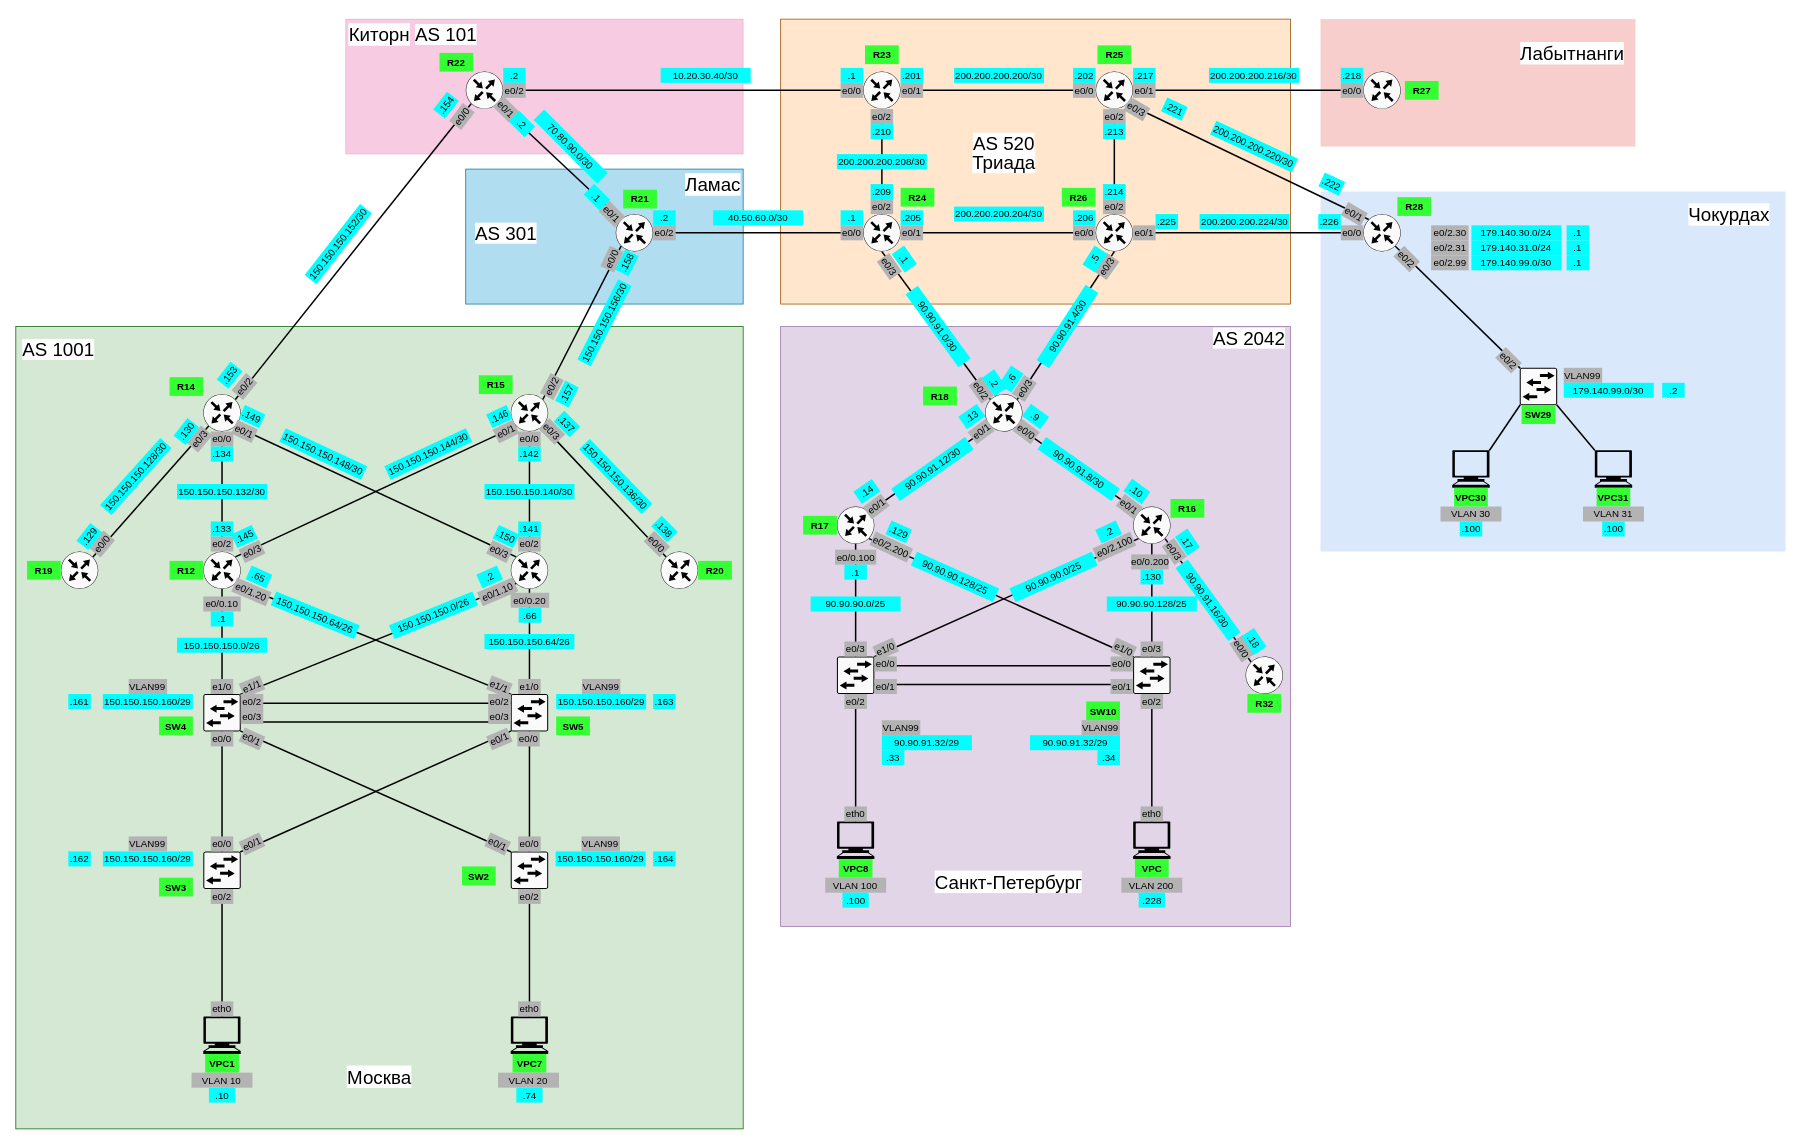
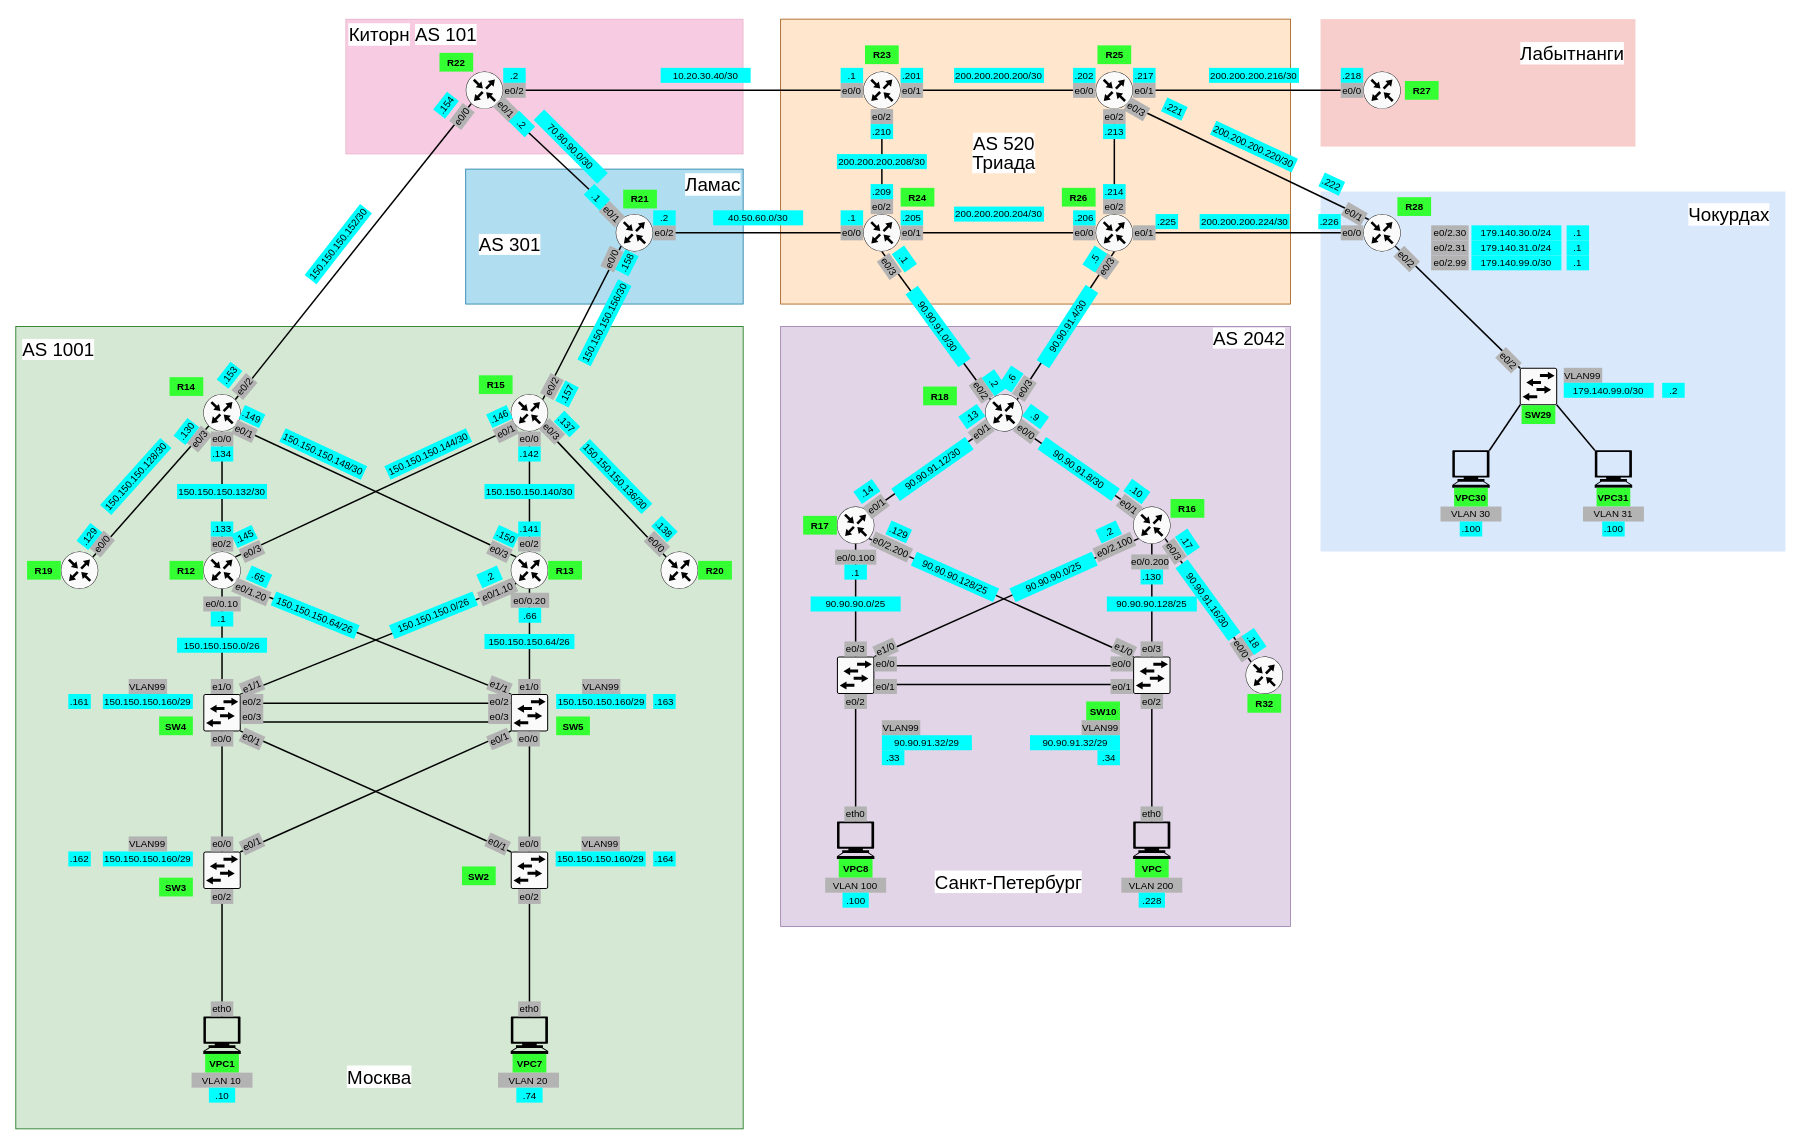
(506, 233) -> (509, 244)
none -> (565, 570)
